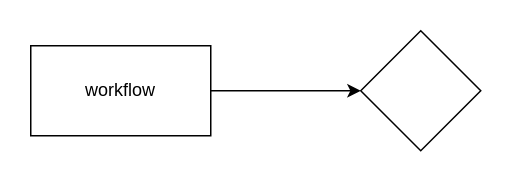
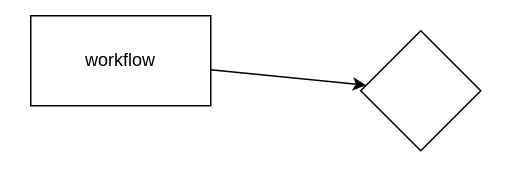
(121, 91) -> (121, 61)
